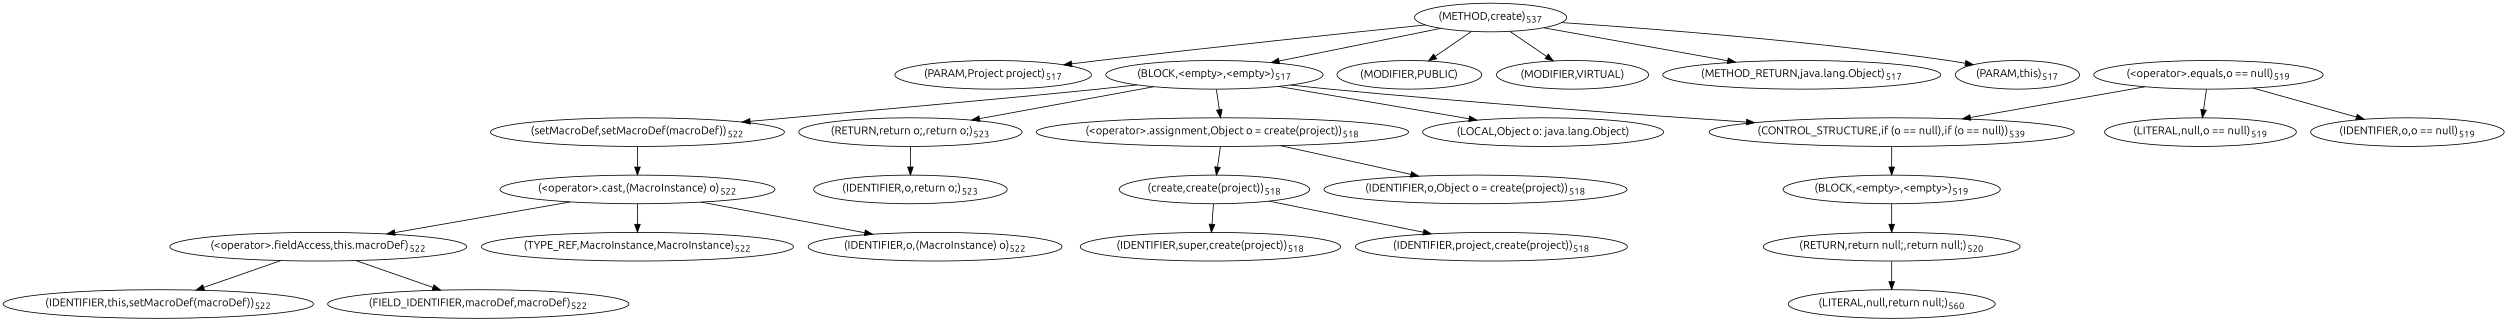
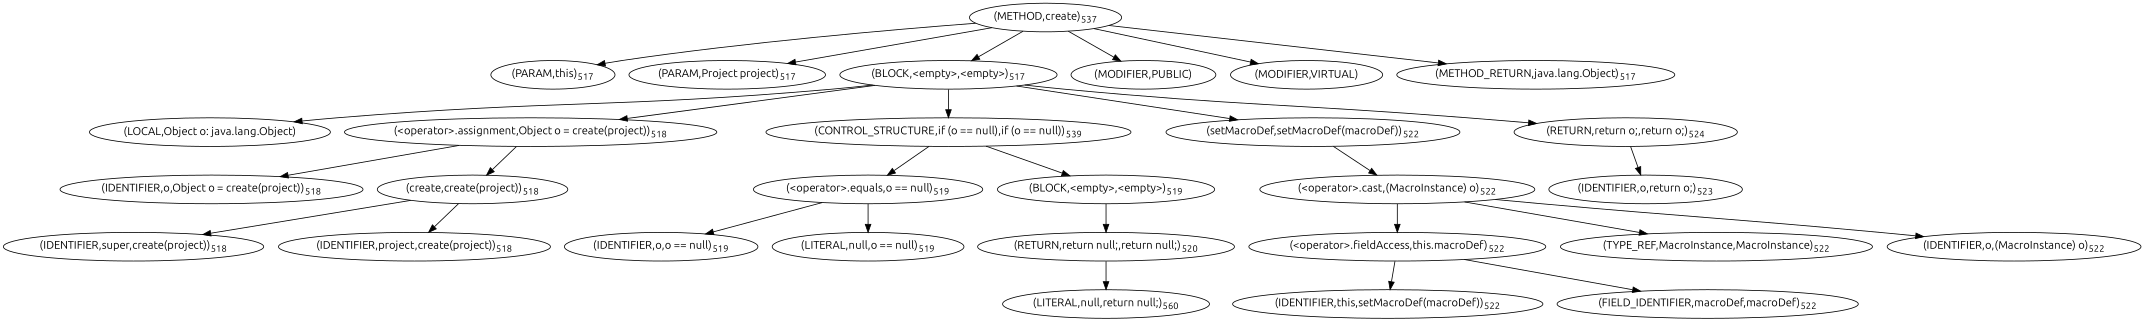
(2058, 102) -> (912, 158)
(982, 131) -> (1697, 131)
